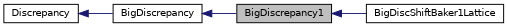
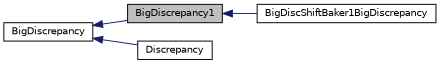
(101, 14) -> (120, 42)
(435, 14) -> (347, 14)
